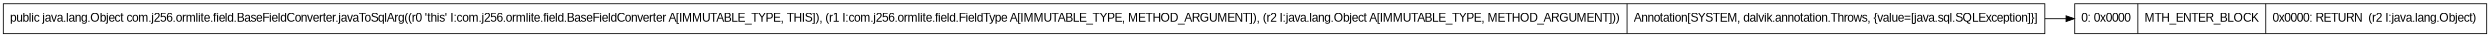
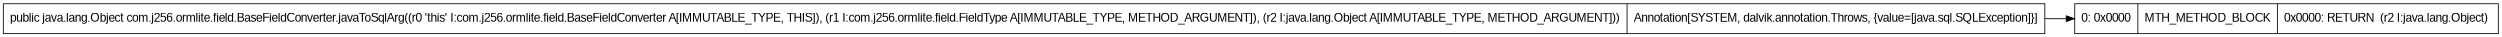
(2202, 18) -> (2208, 18)
